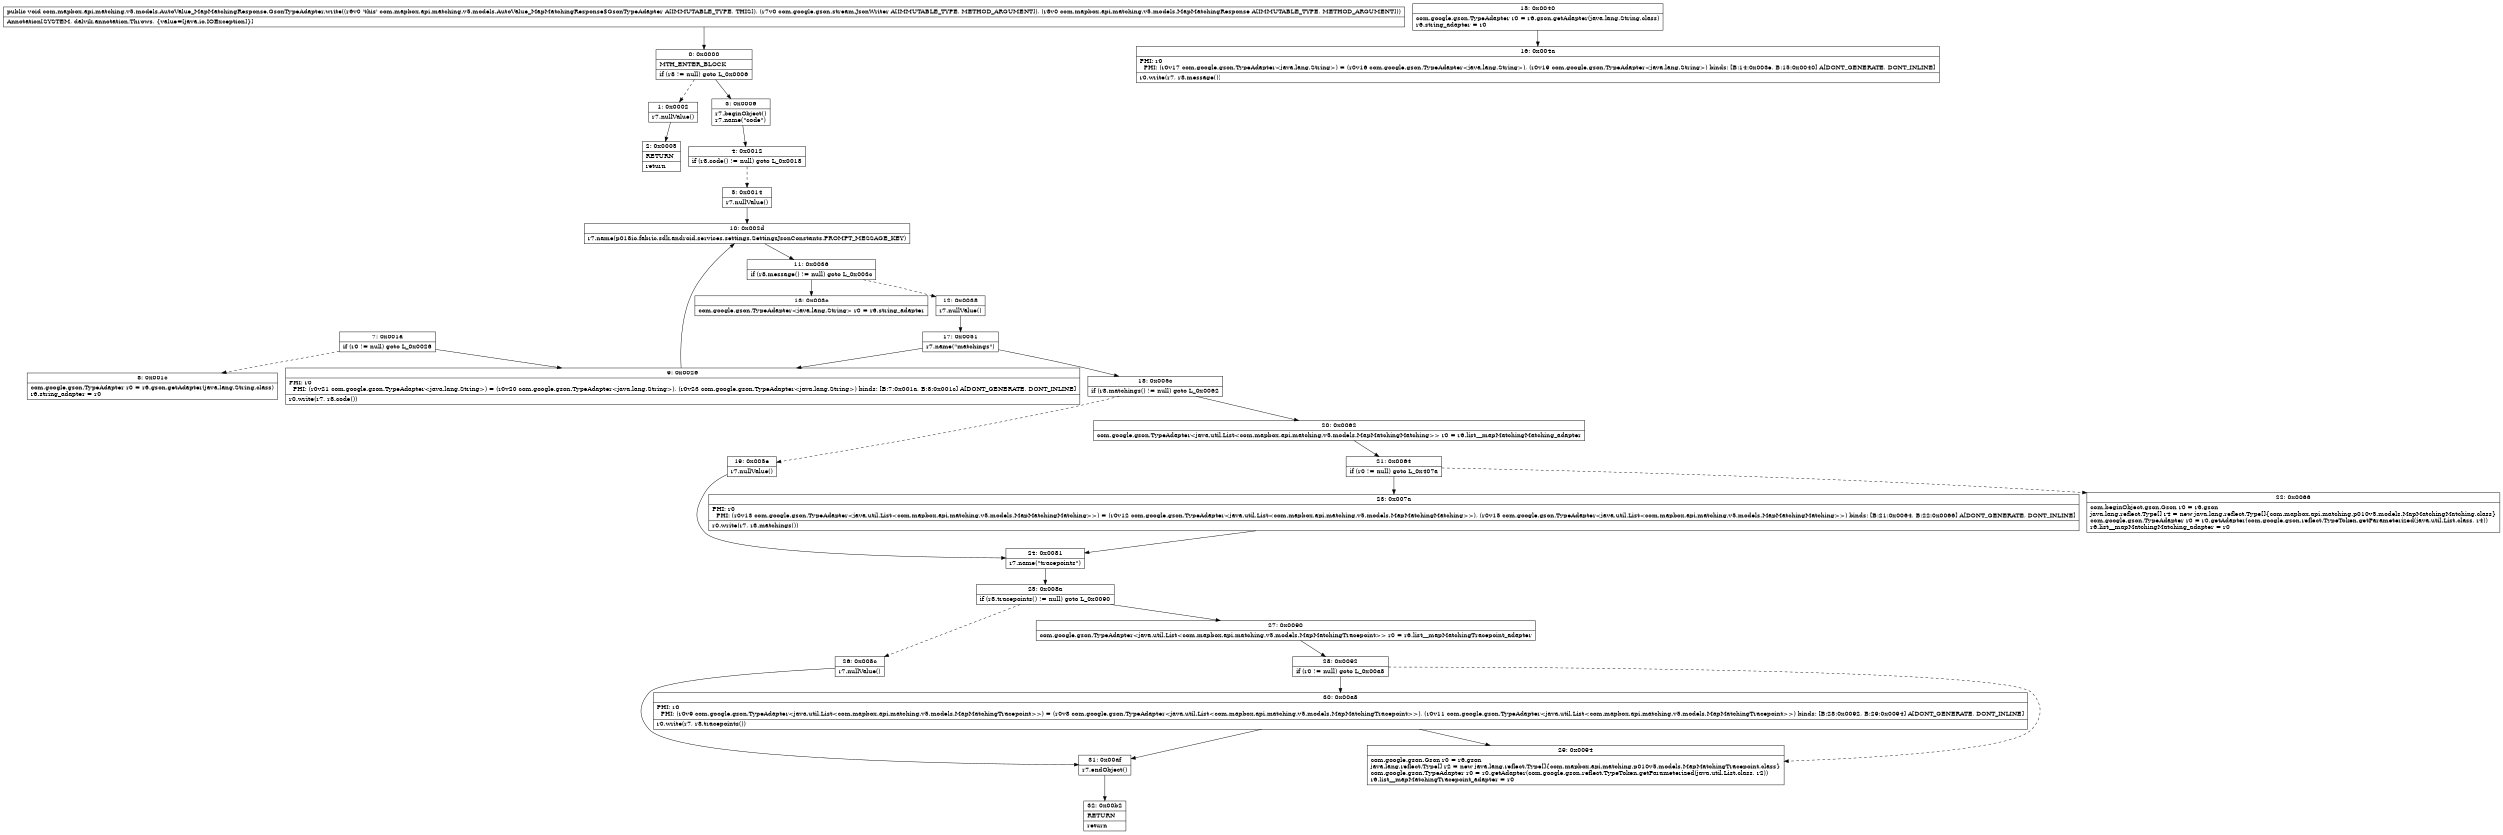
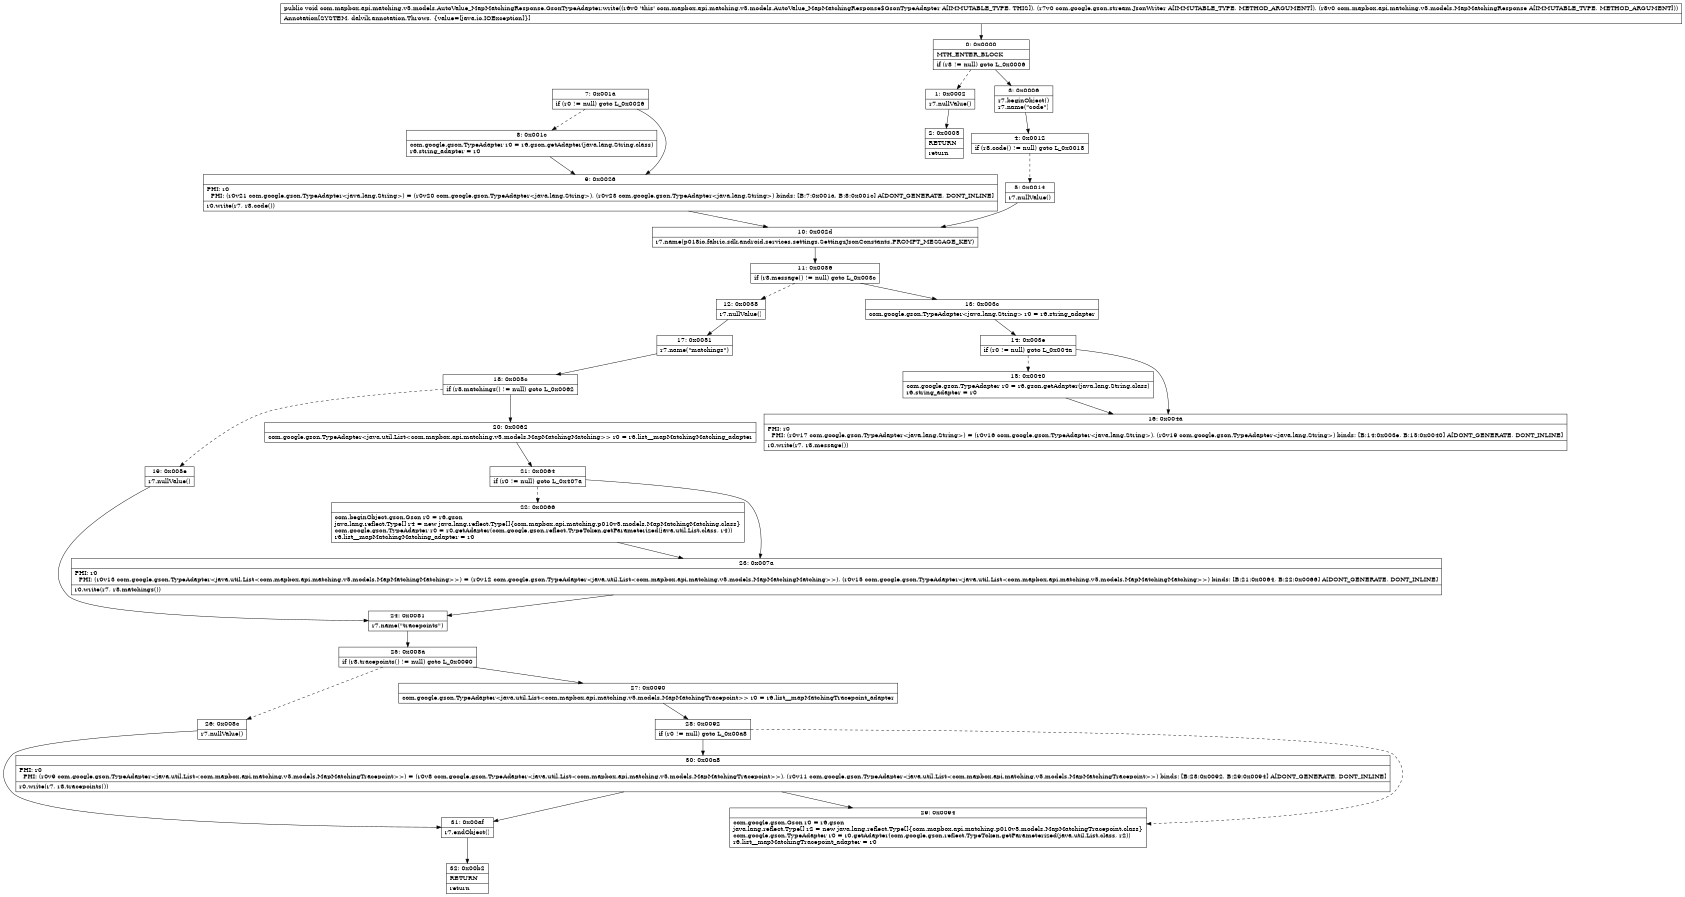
none -> (1028, 345)
(862, 358) -> (561, 164)
none -> (648, 550)
